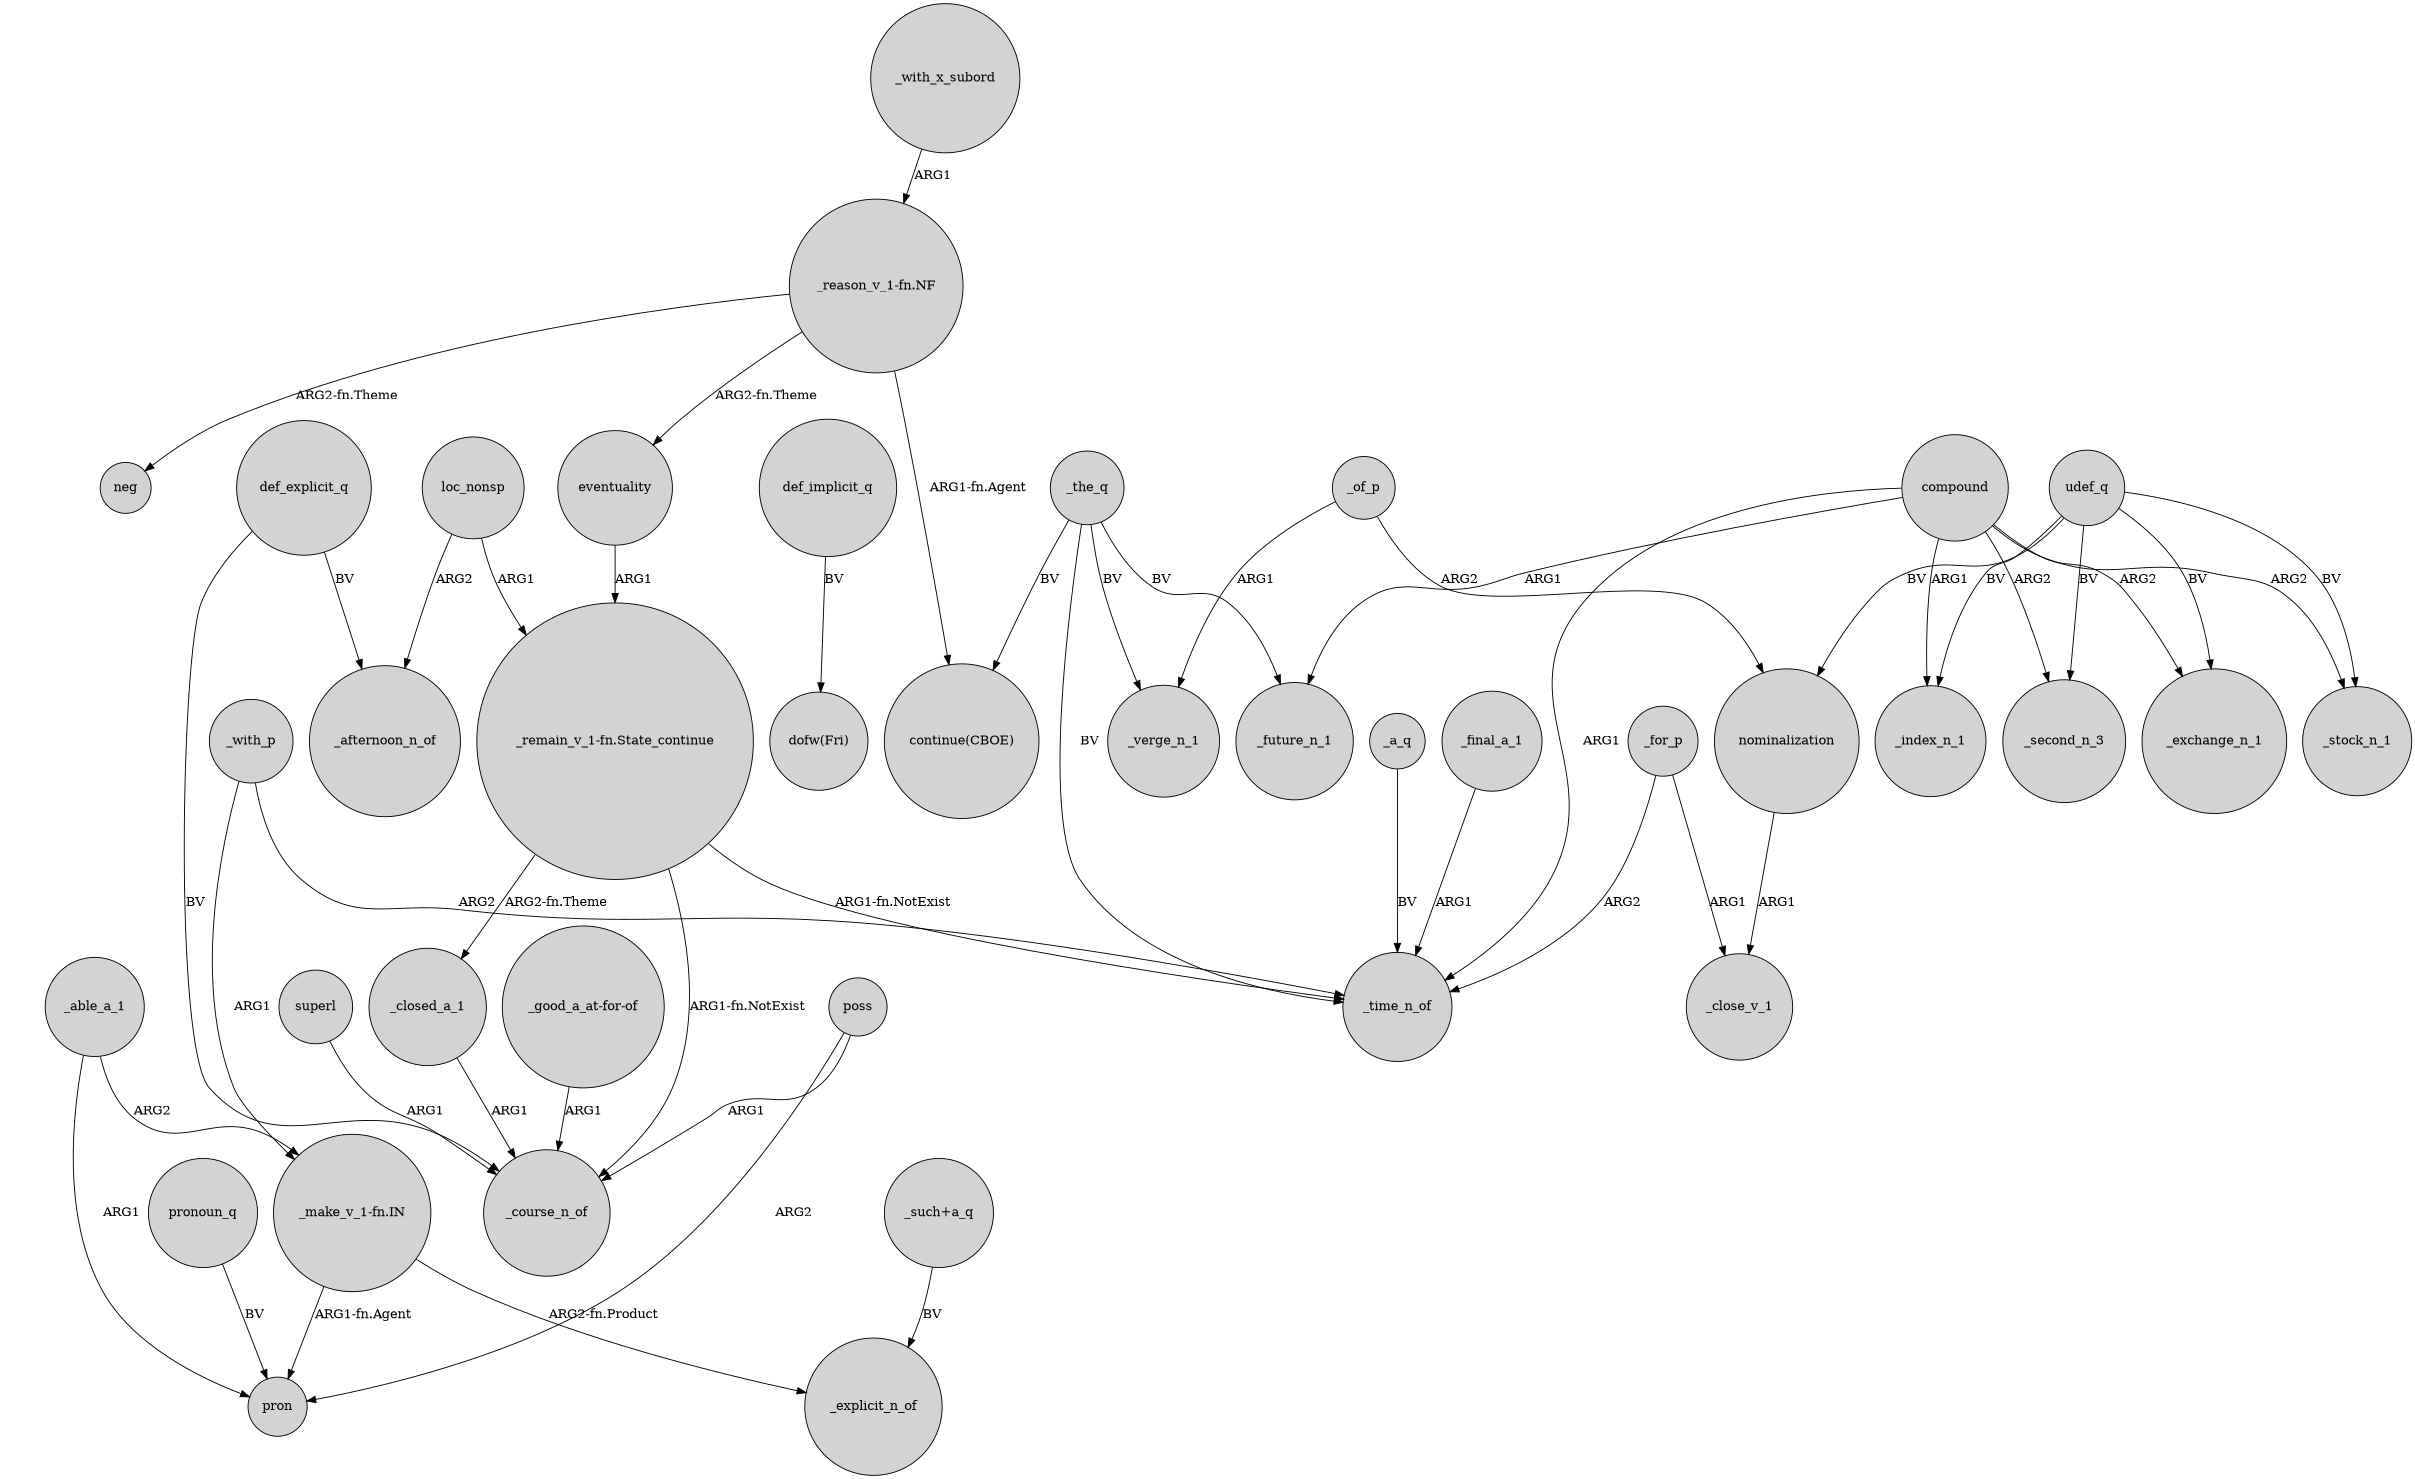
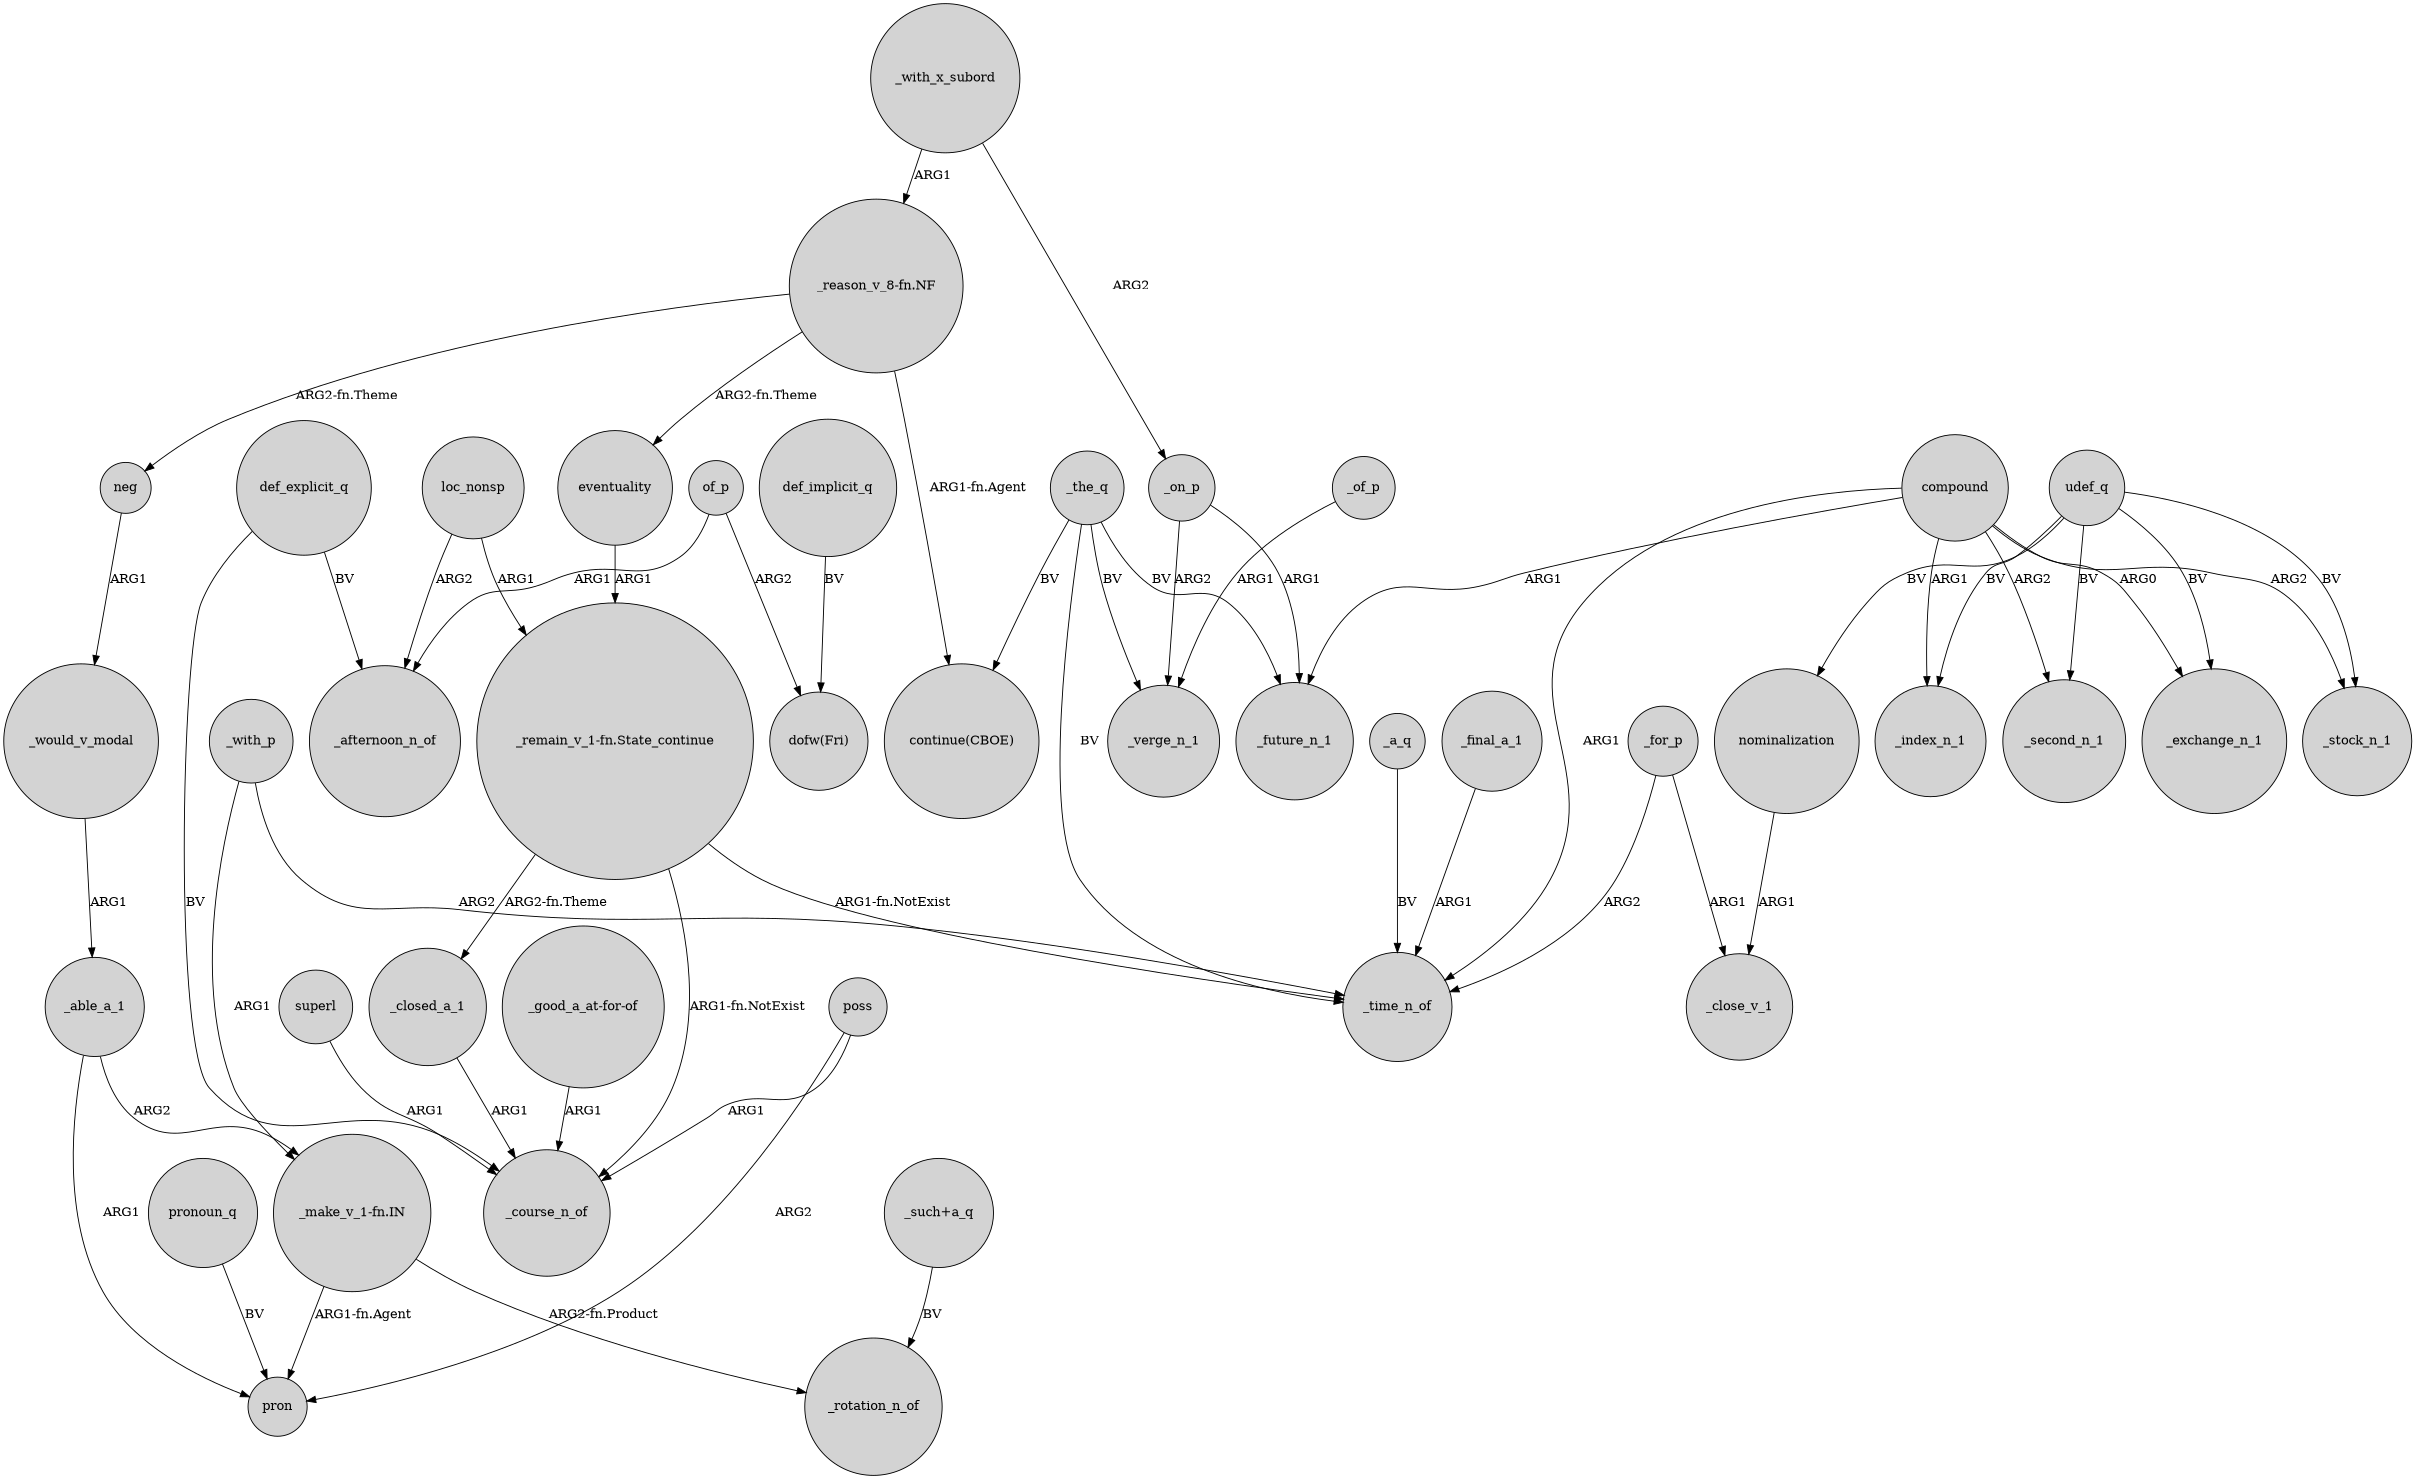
(876, 286) -> (876, 286)
none -> (716, 488)
none -> (1182, 488)
(2138, 580) -> (2138, 580)
(1567, 594) -> none
none -> (81, 741)
(2064, 741) -> (2064, 741)
(873, 1407) -> (873, 1407)
